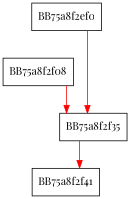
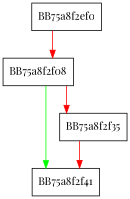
(87, 68) -> (53, 40)
none -> (46, 123)
